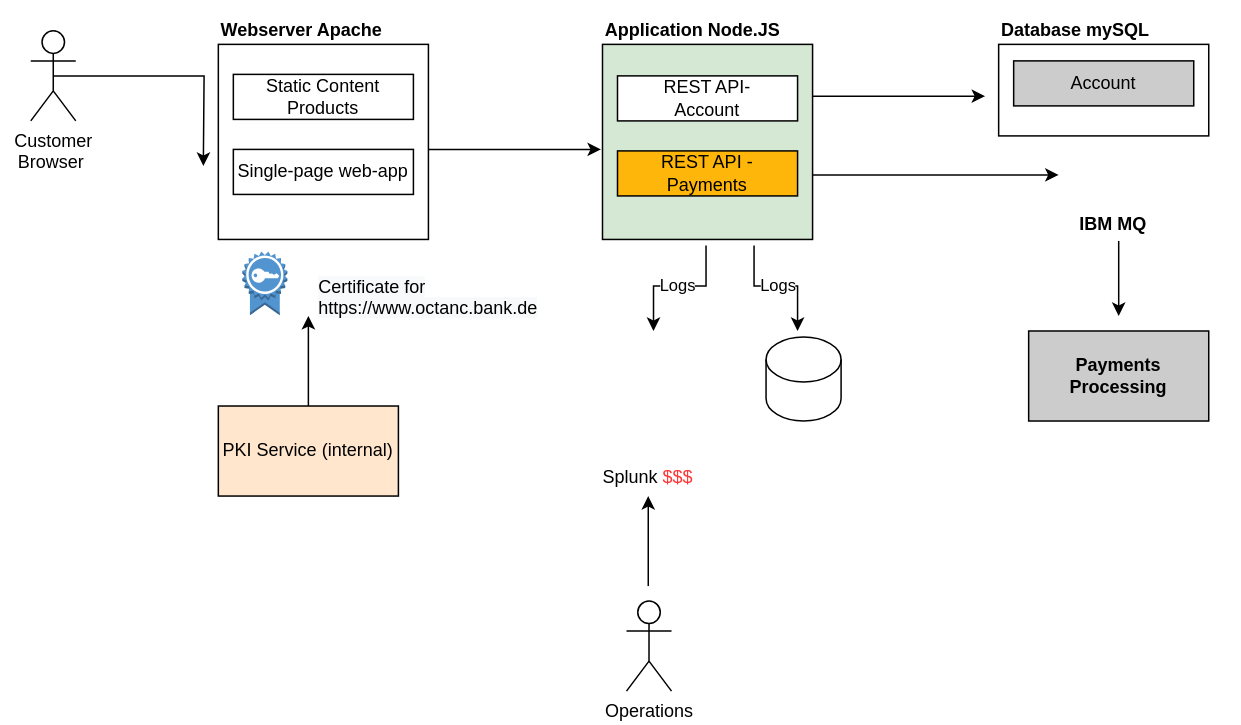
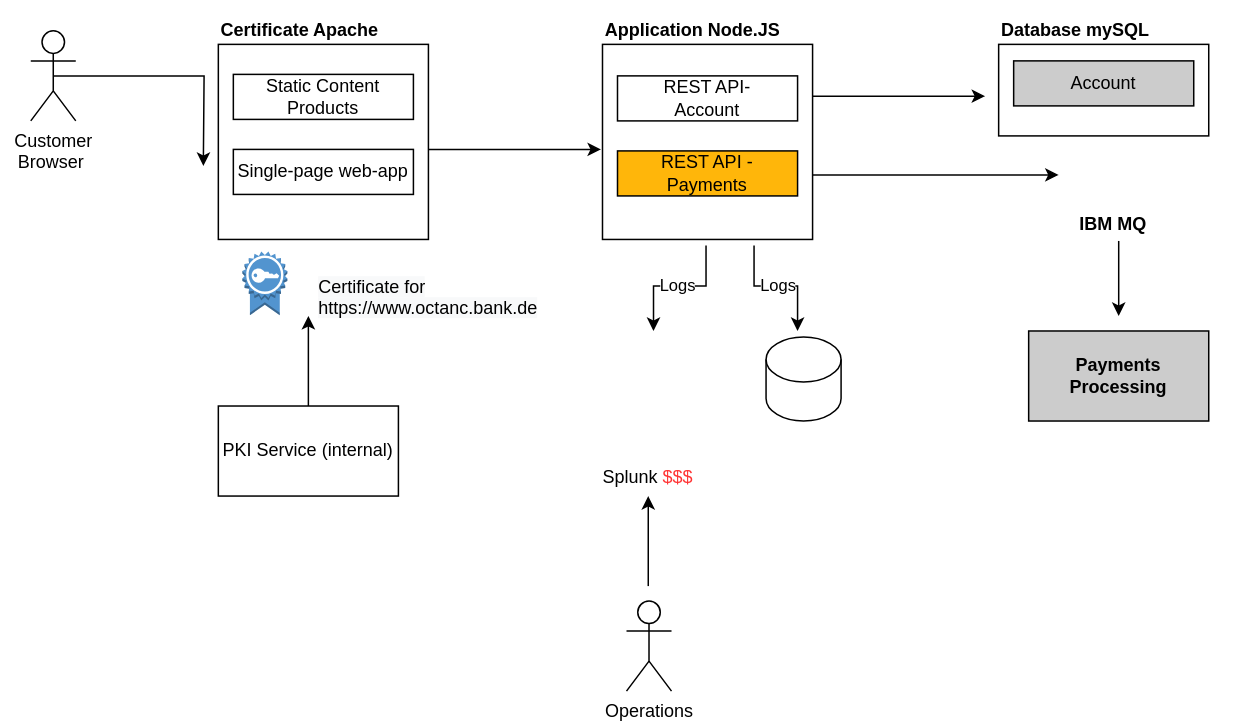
(300, 29) -> (305, 29)
(707, 142) -> (707, 142)
(308, 451) -> (308, 451)
